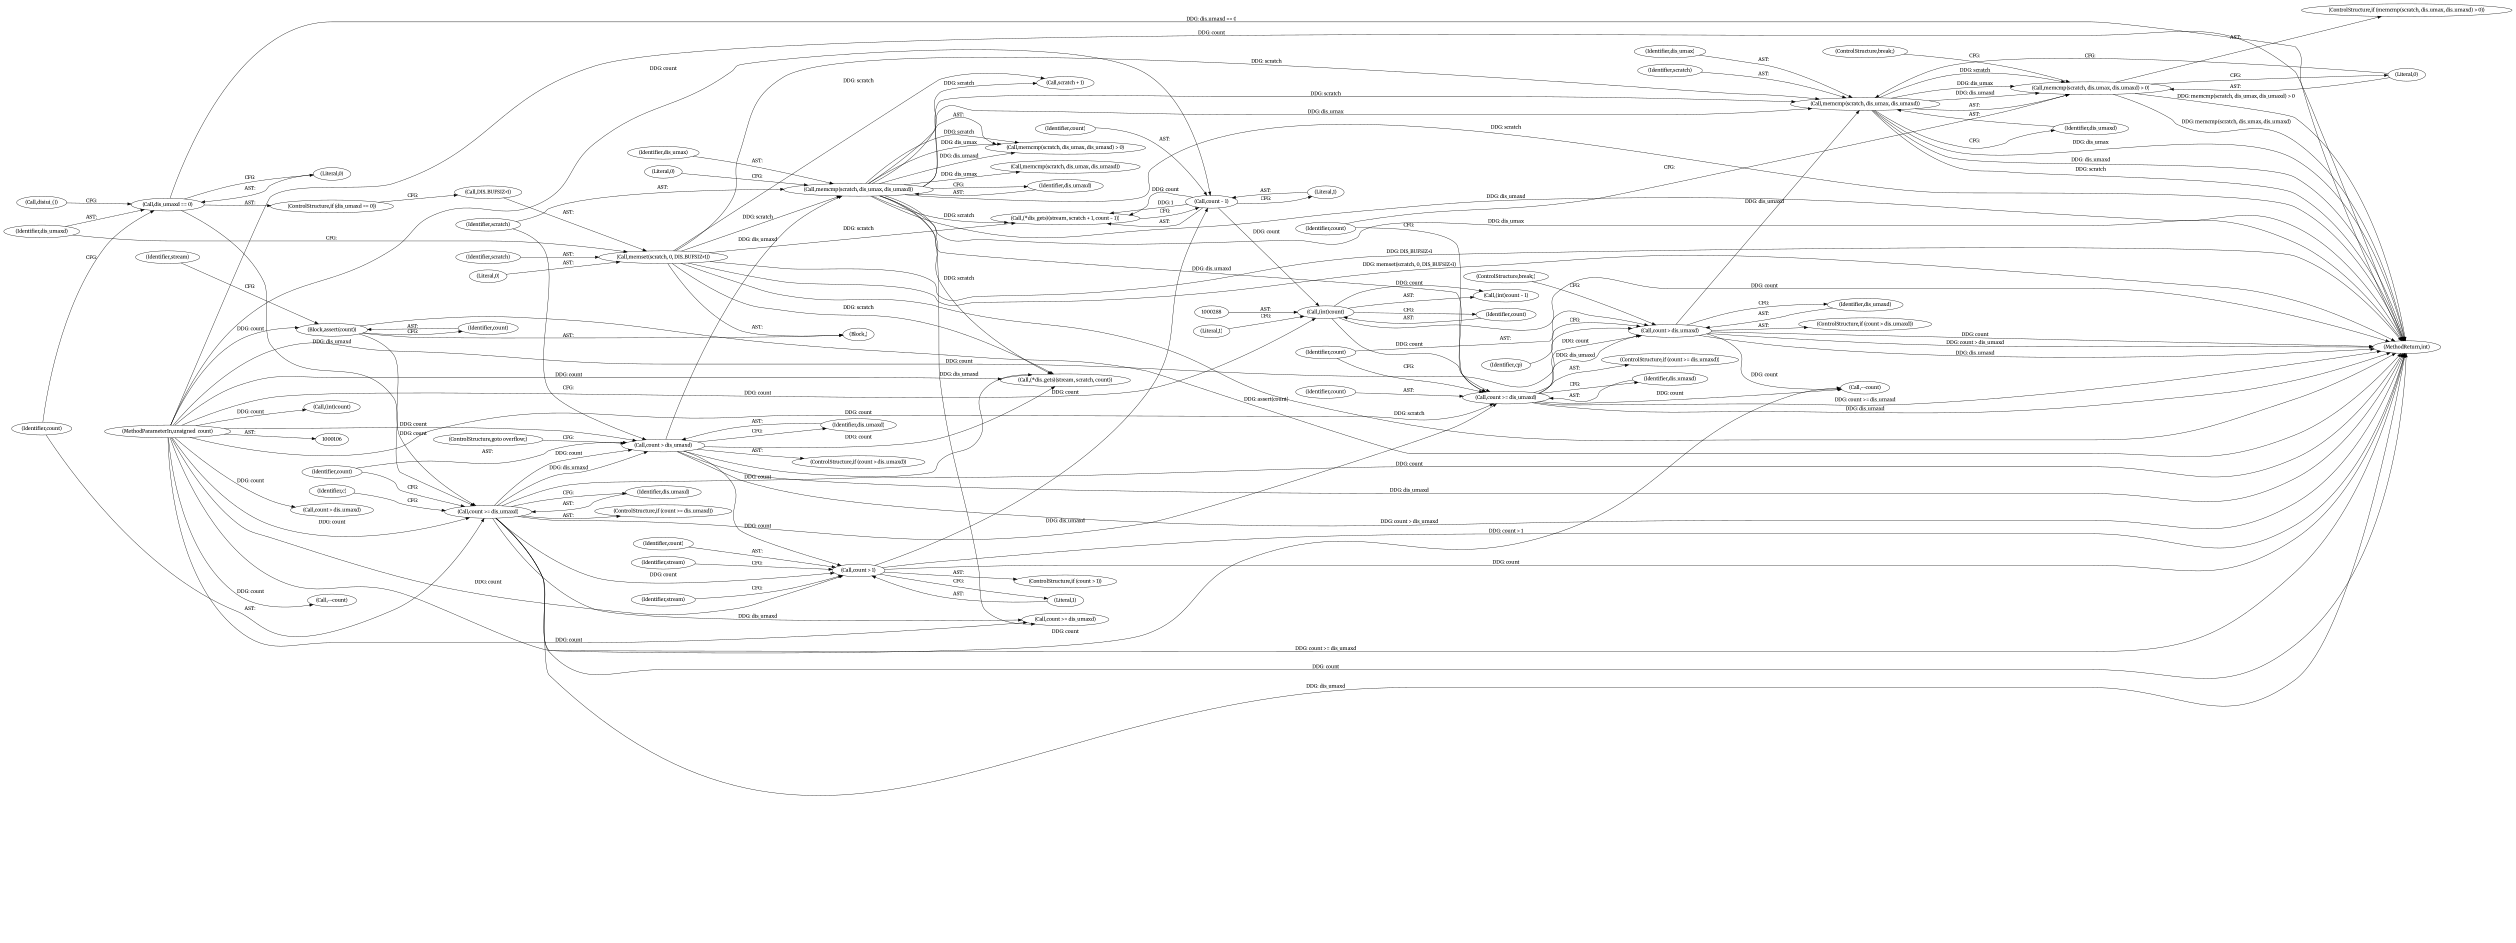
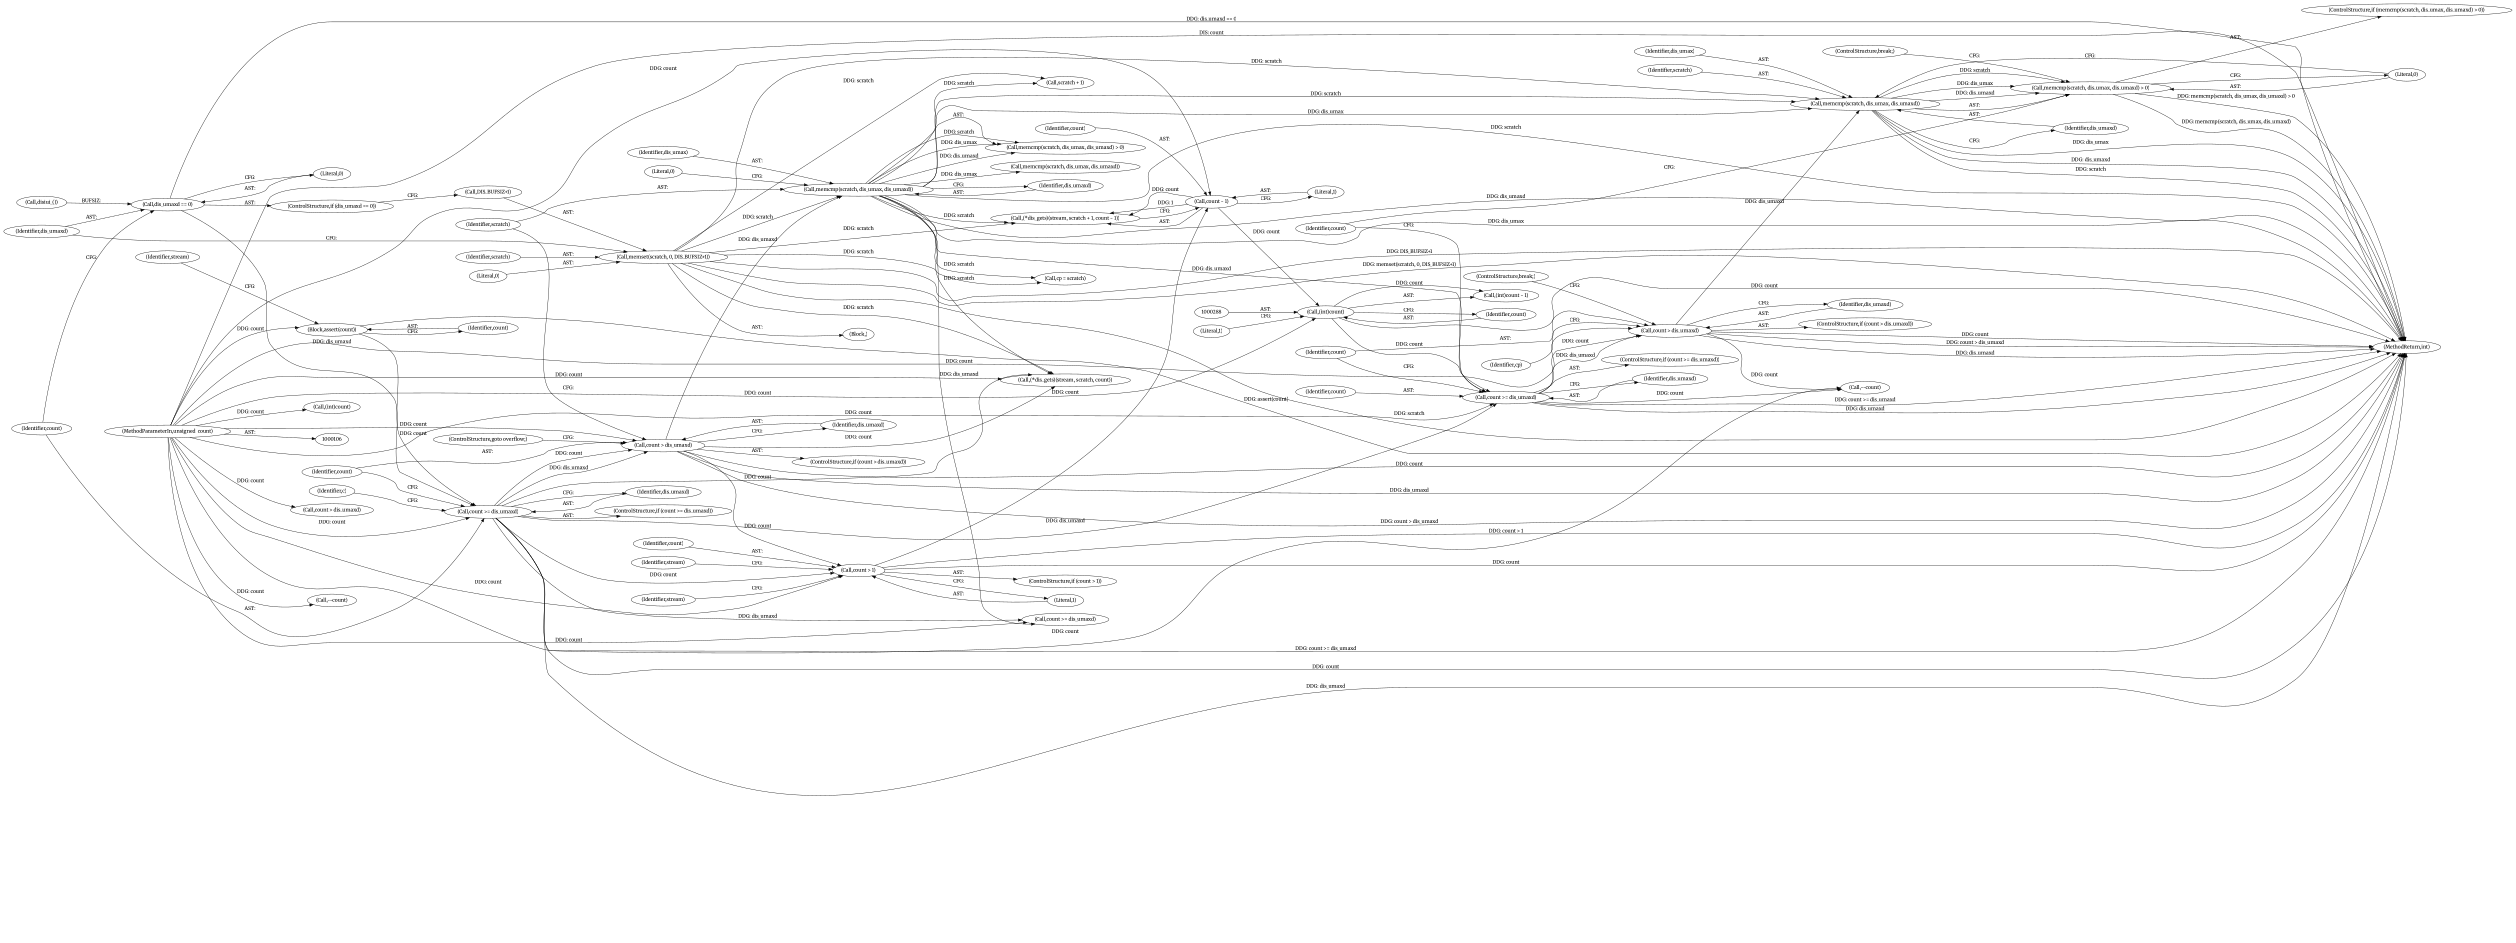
(1212, 33) -> (1212, 33)
(92, 201) -> (92, 201)
none -> (1065, 279)
(601, 338) -> none
